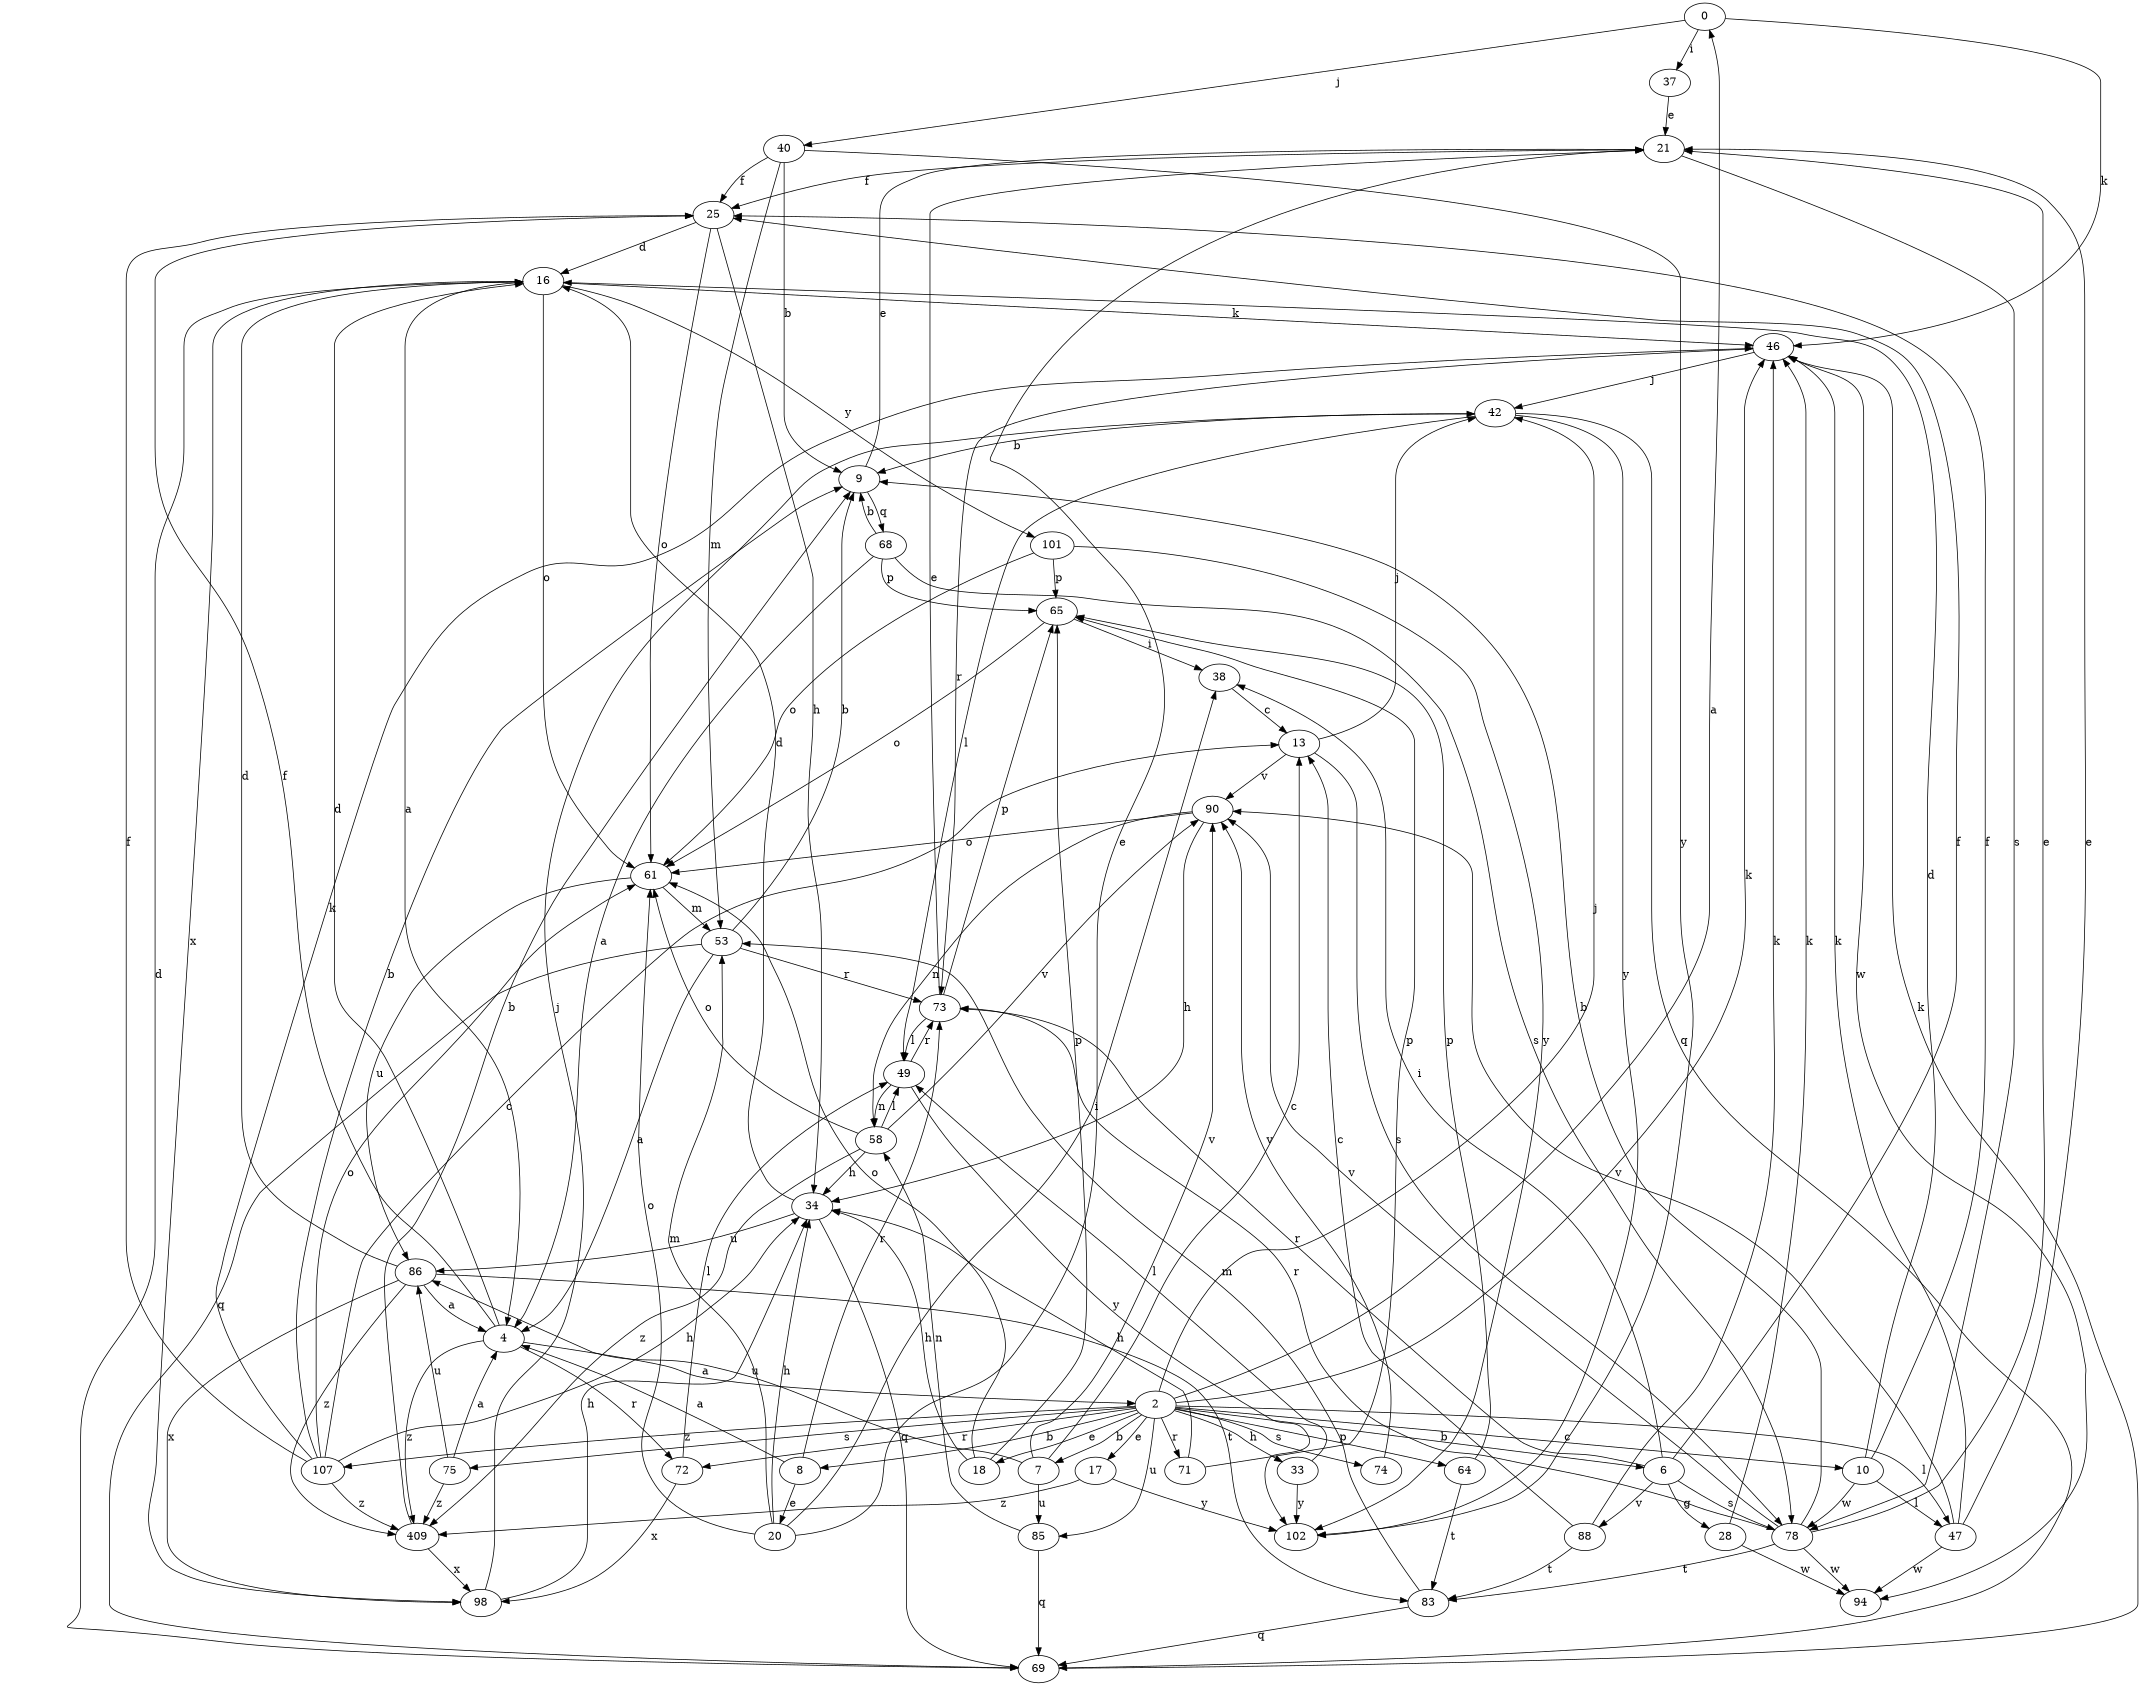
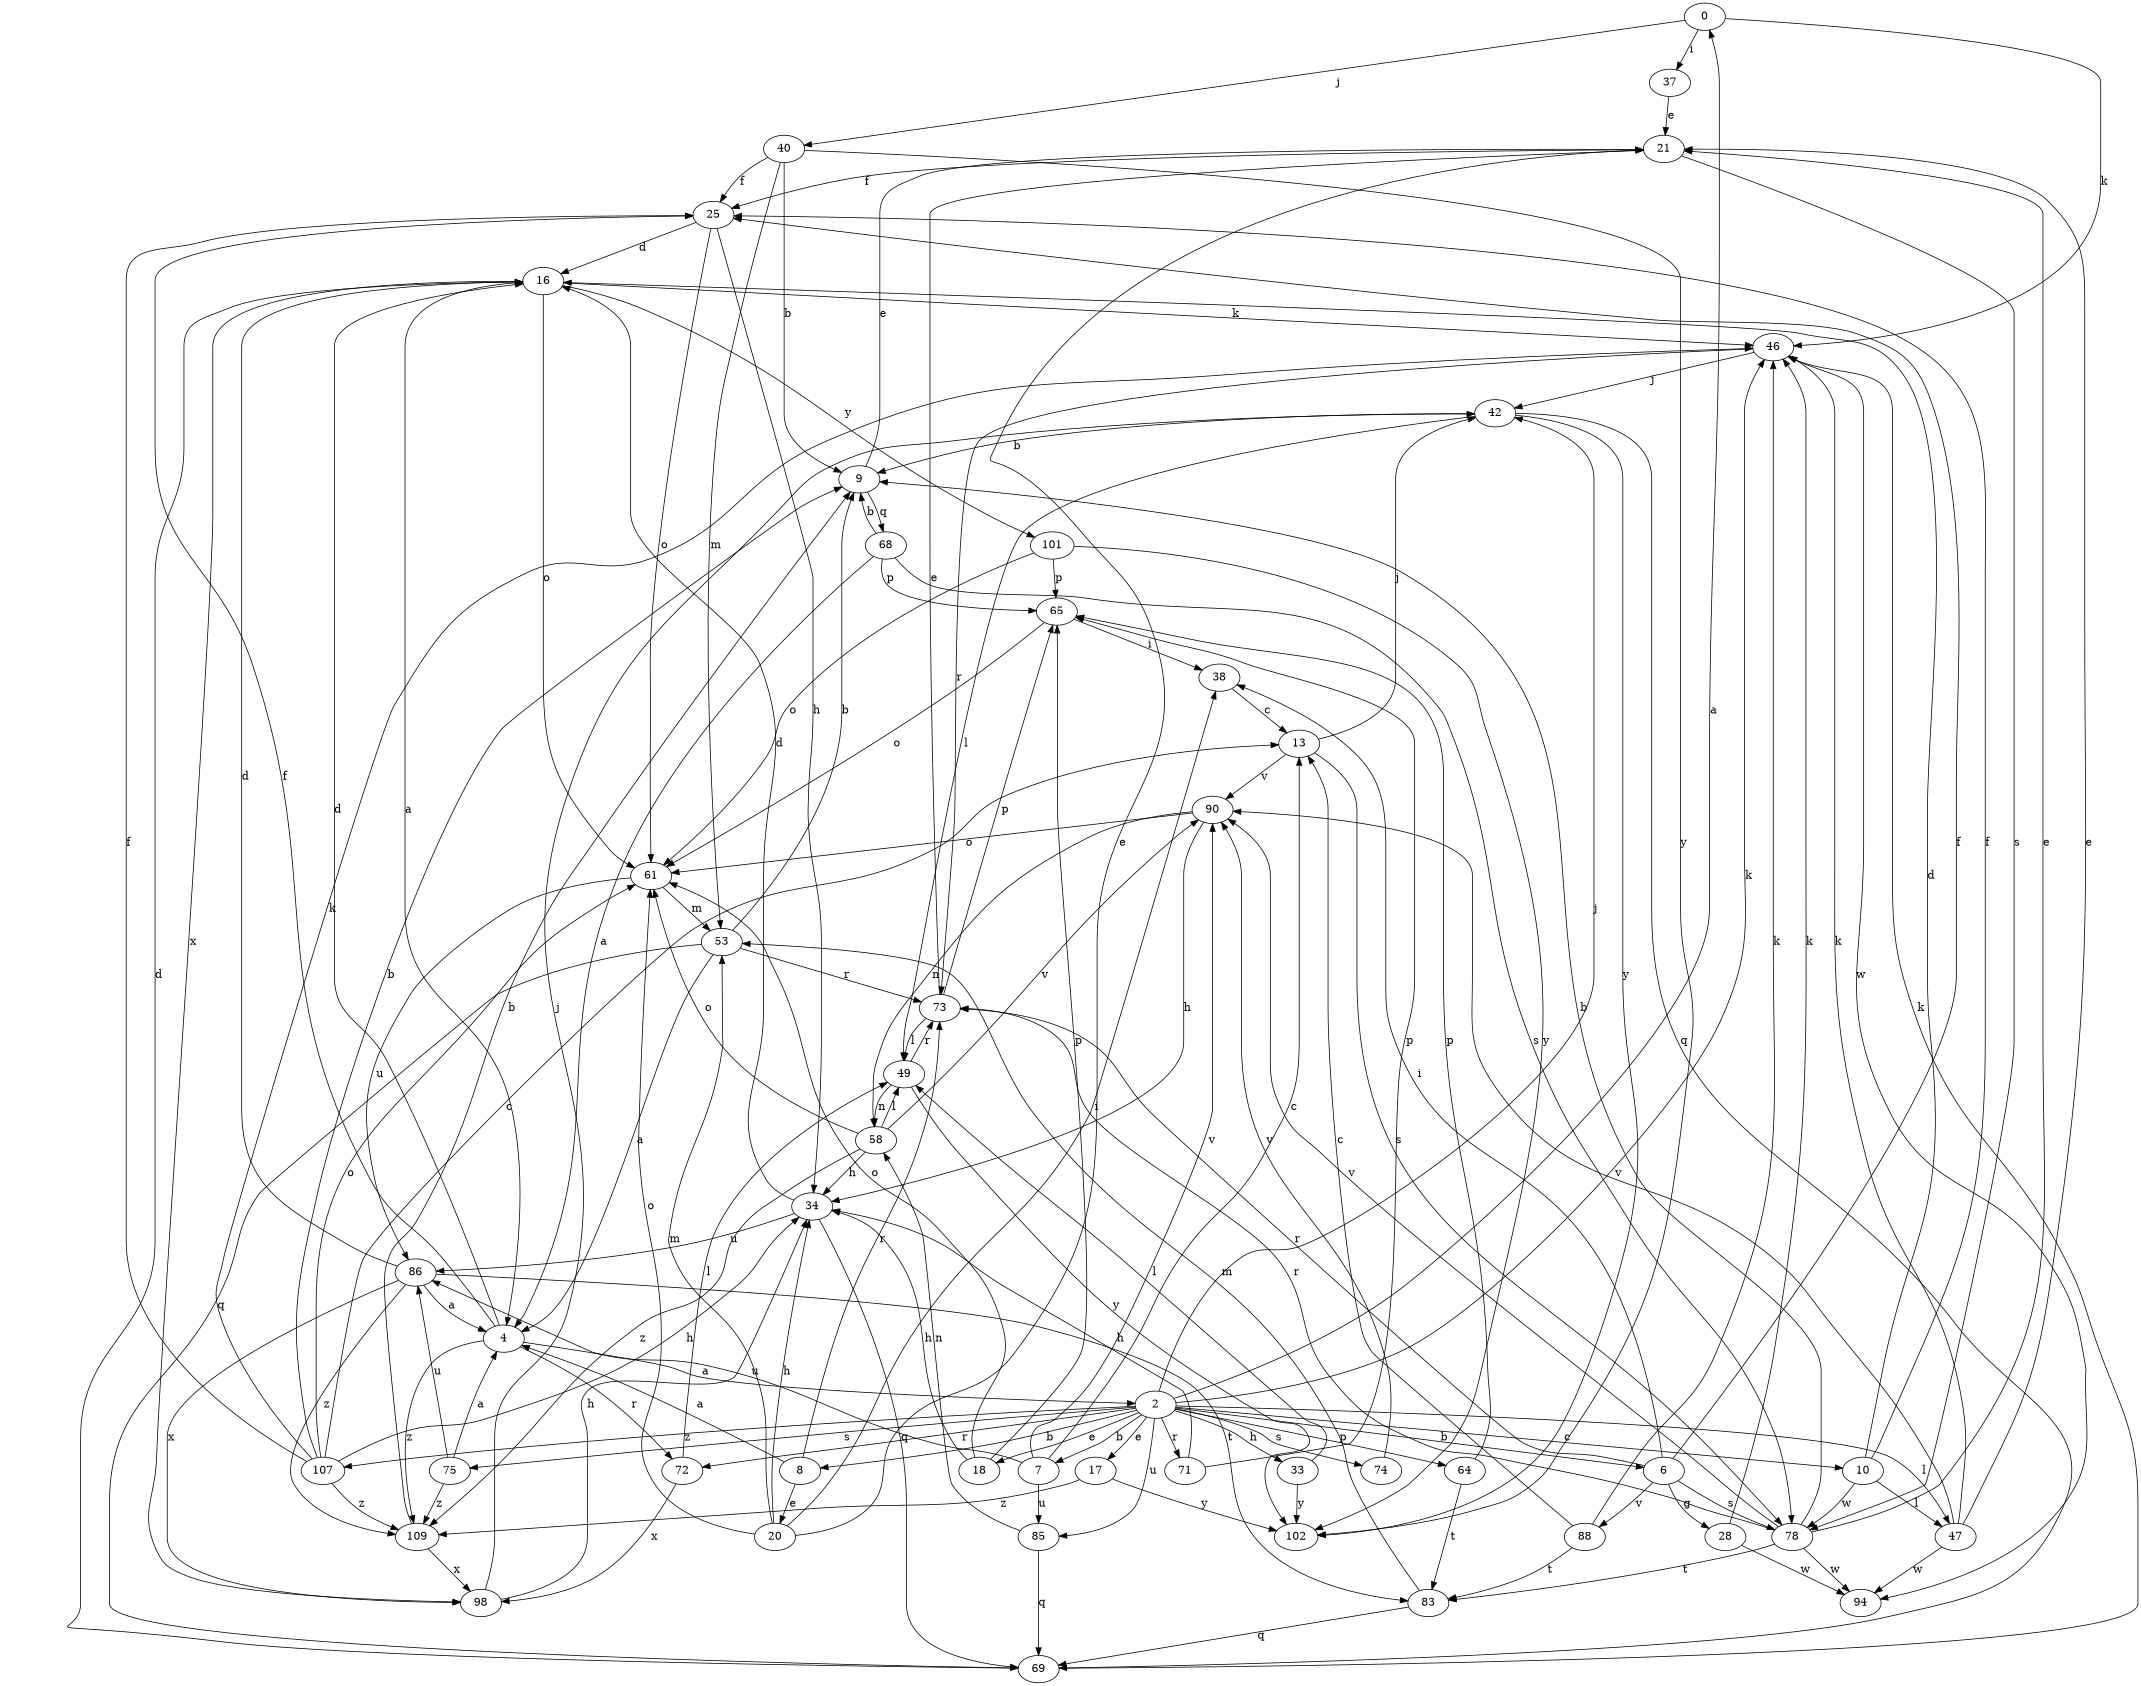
(417, 1537) -> (417, 1537)
